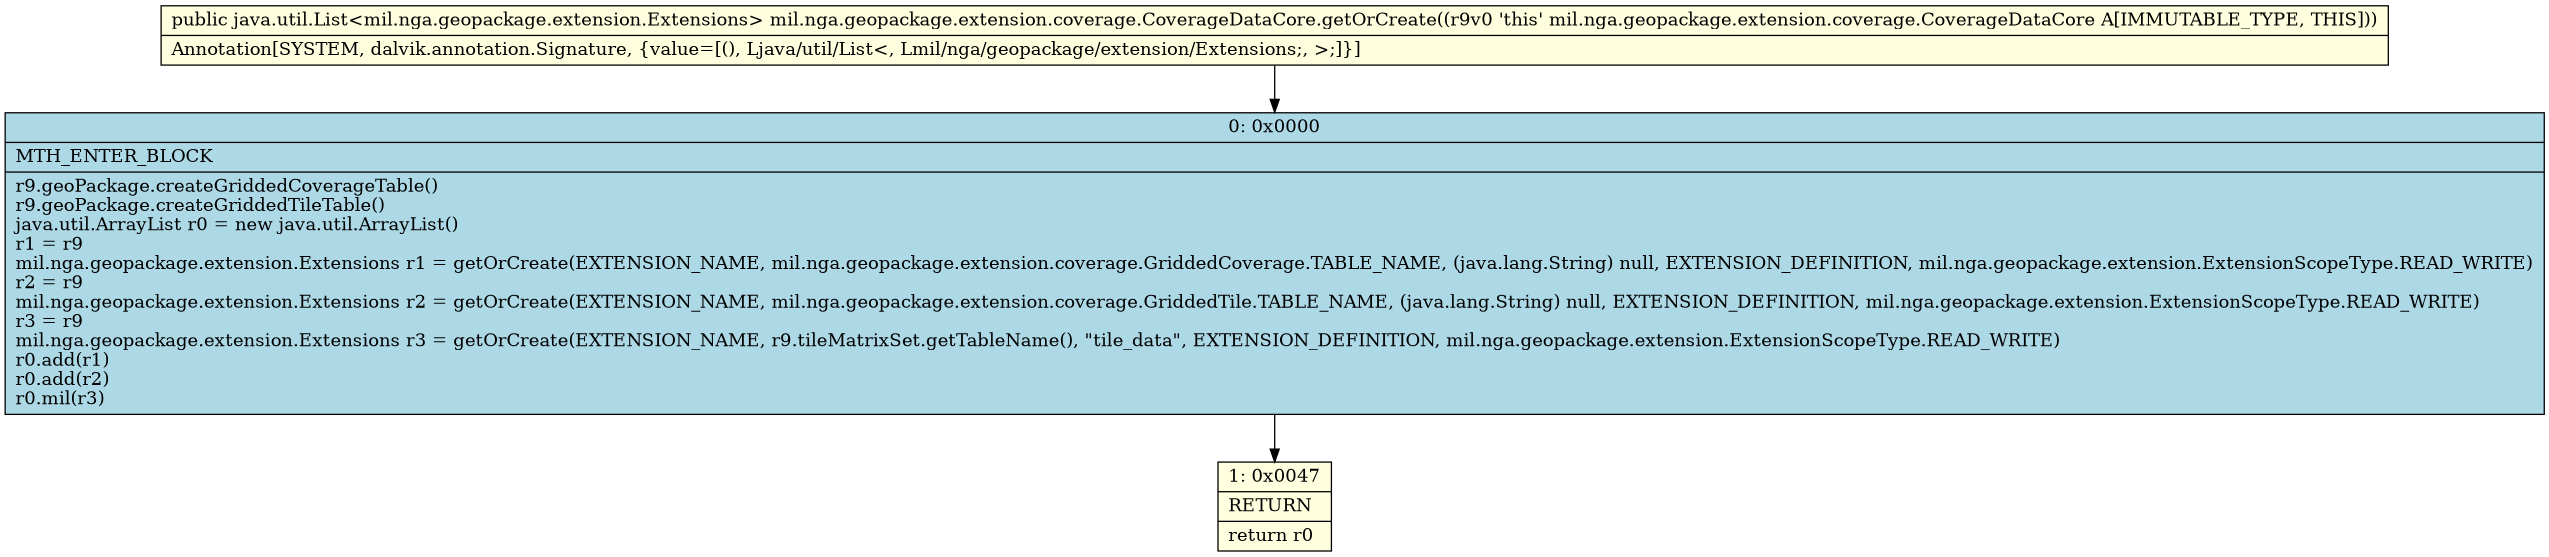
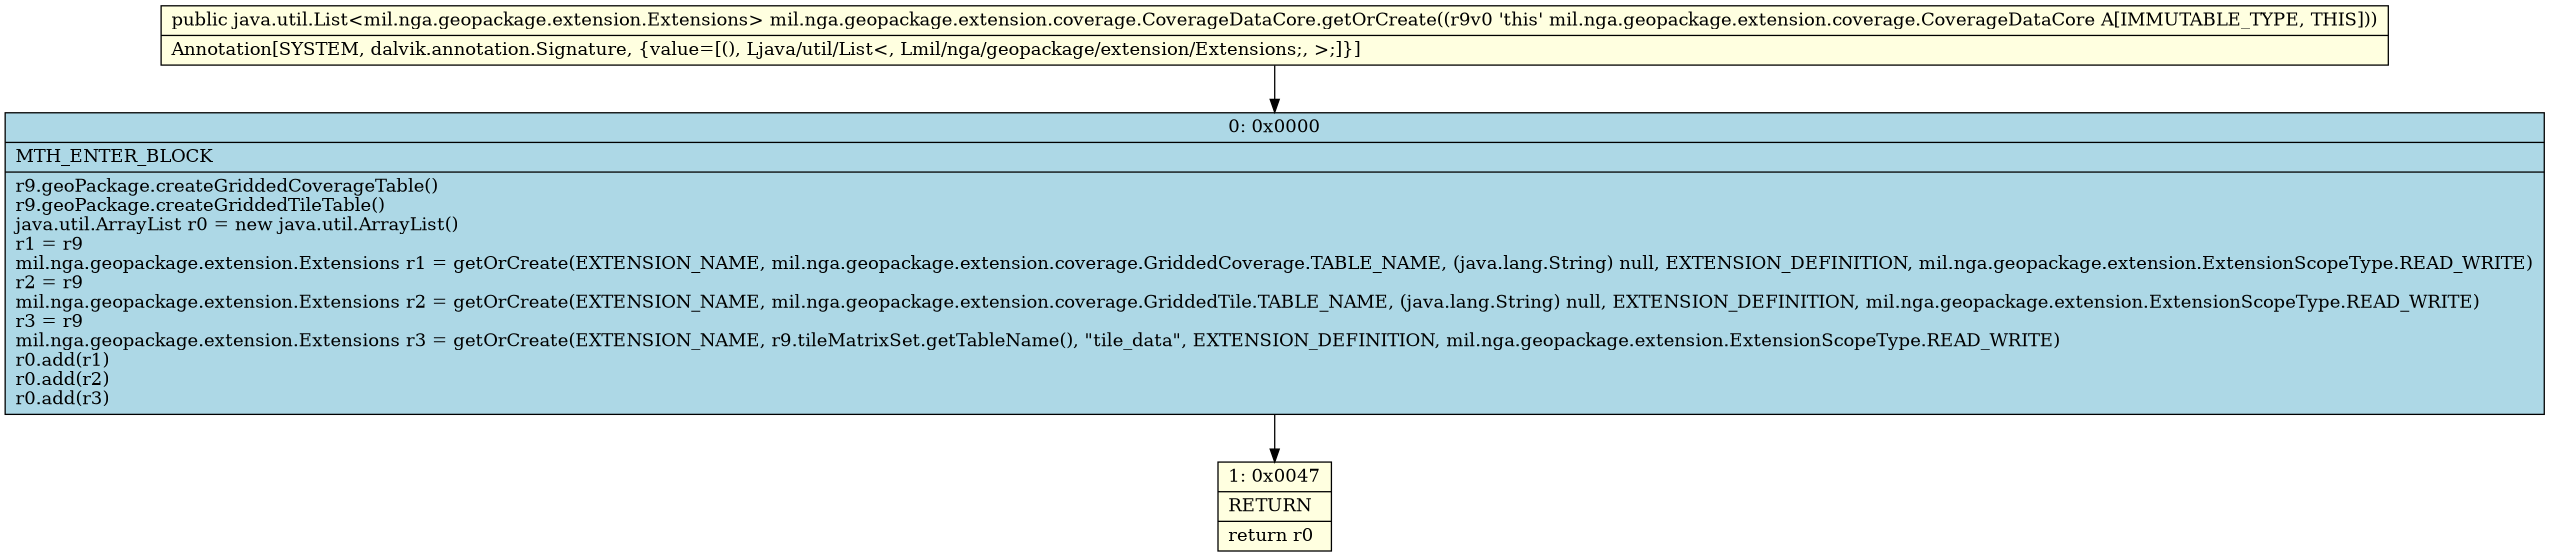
(61, 399) -> (63, 399)
